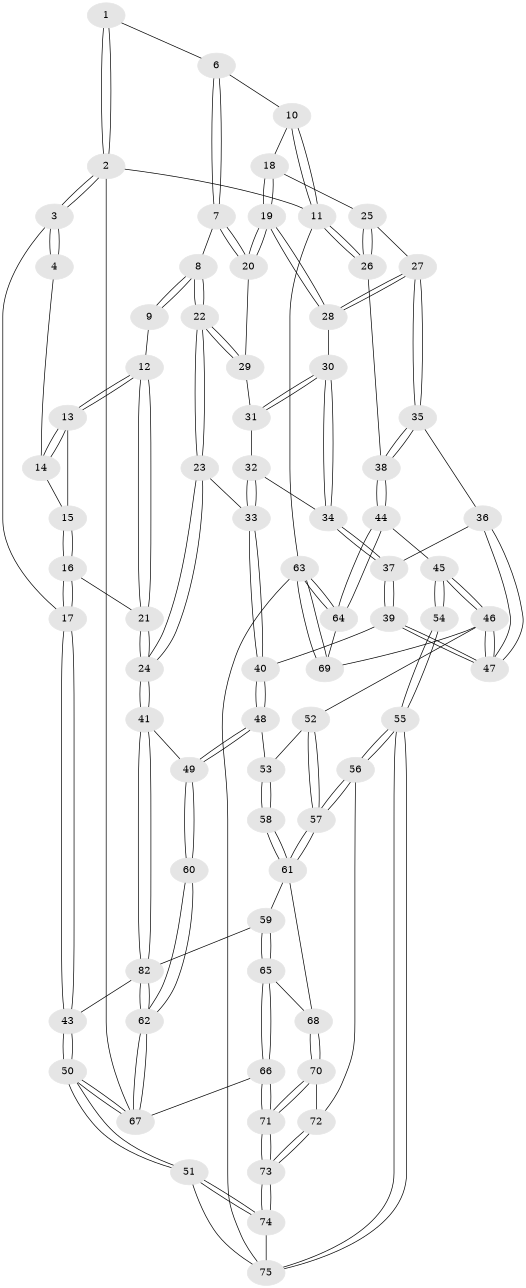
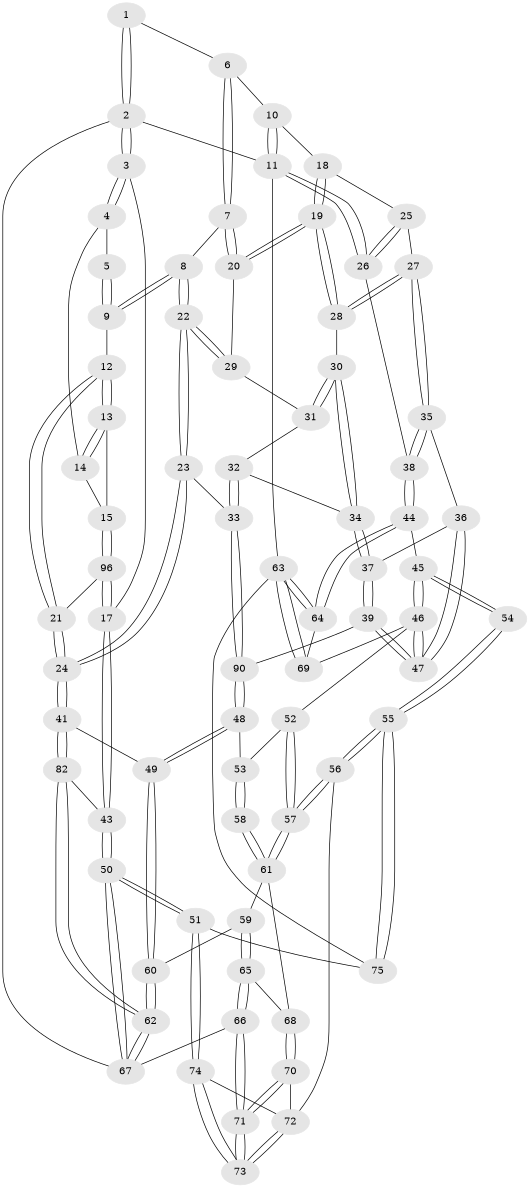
none -> (107, 267)
(68, 569) -> (107, 569)
(261, 669) -> (240, 669)
(205, 946) -> (203, 943)
(266, 1248) -> (250, 1100)
